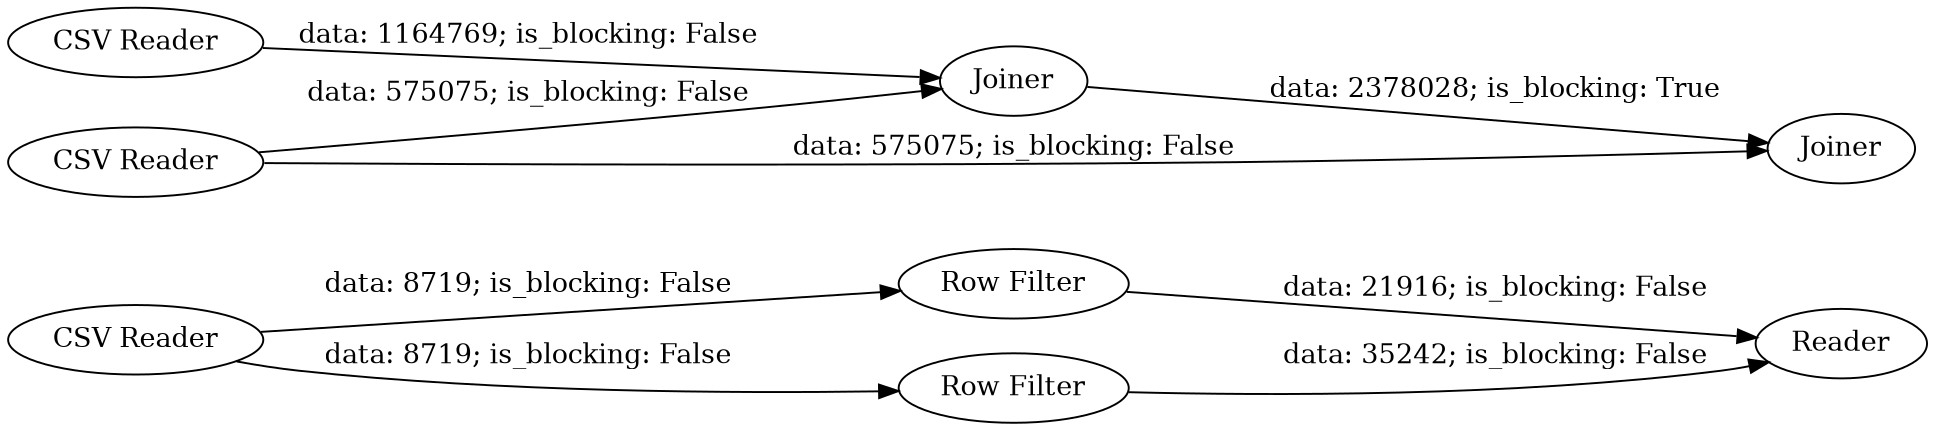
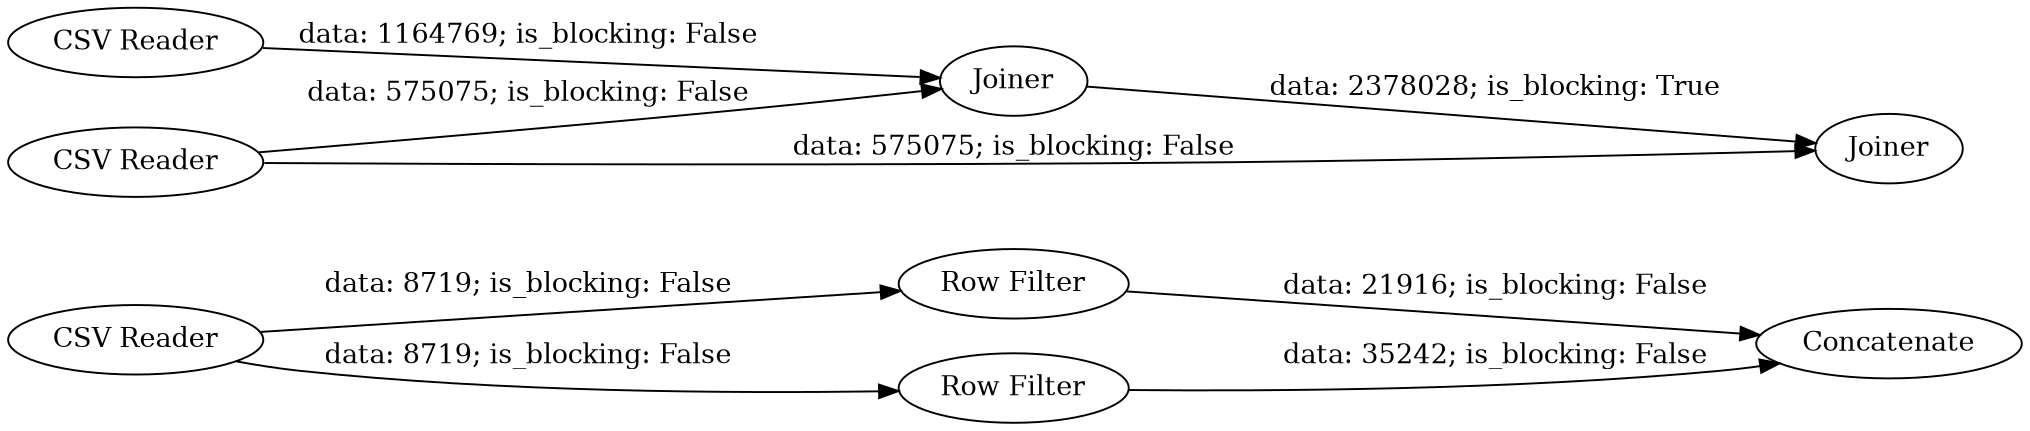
(1841, 344) -> (1889, 344)
